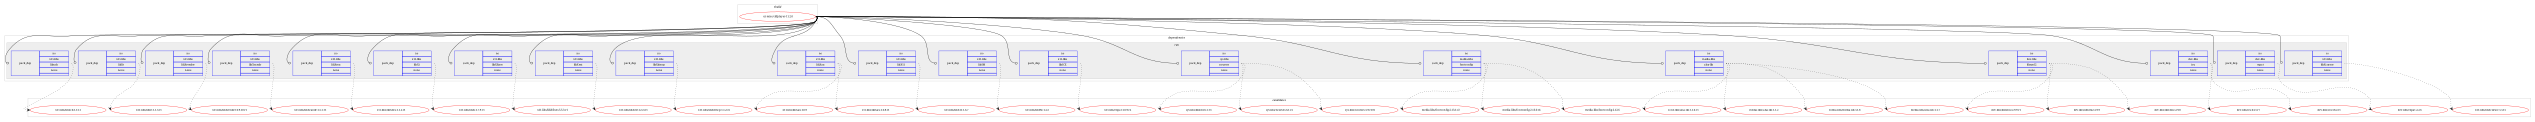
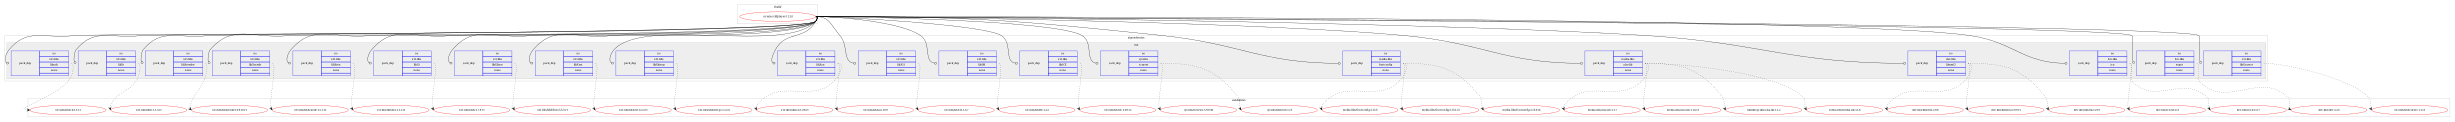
(1118, 110) -> (1118, 110)
(1279, 110) -> none
(1683, 110) -> (1683, 110)
(1764, 110) -> (1764, 110)
(2410, 110) -> (2329, 110)
